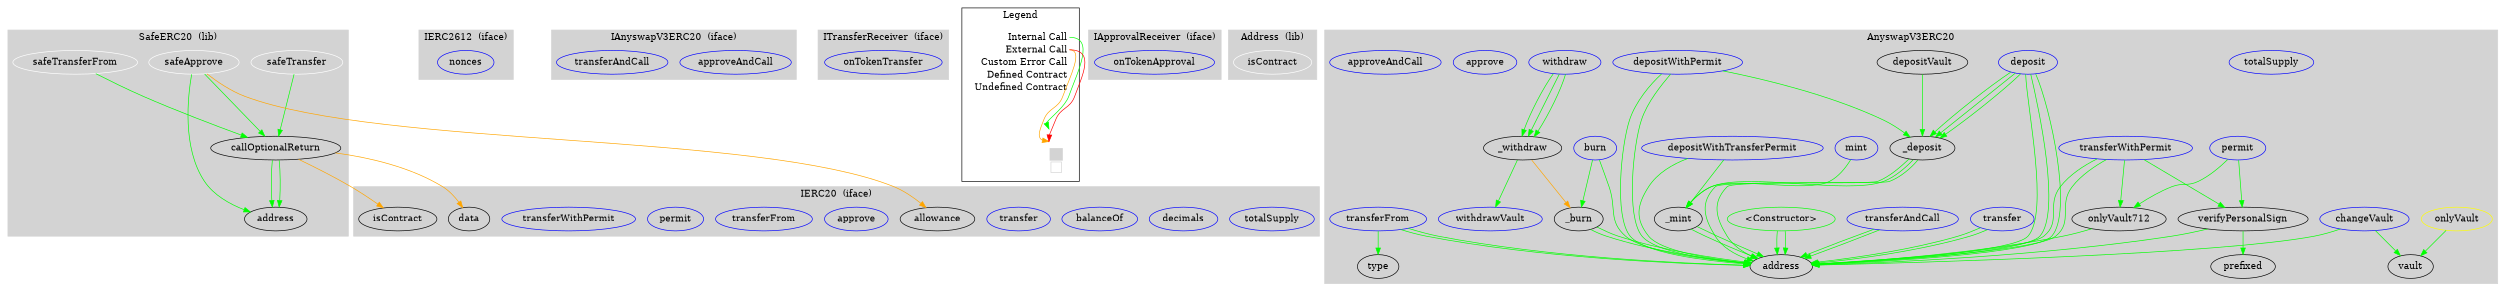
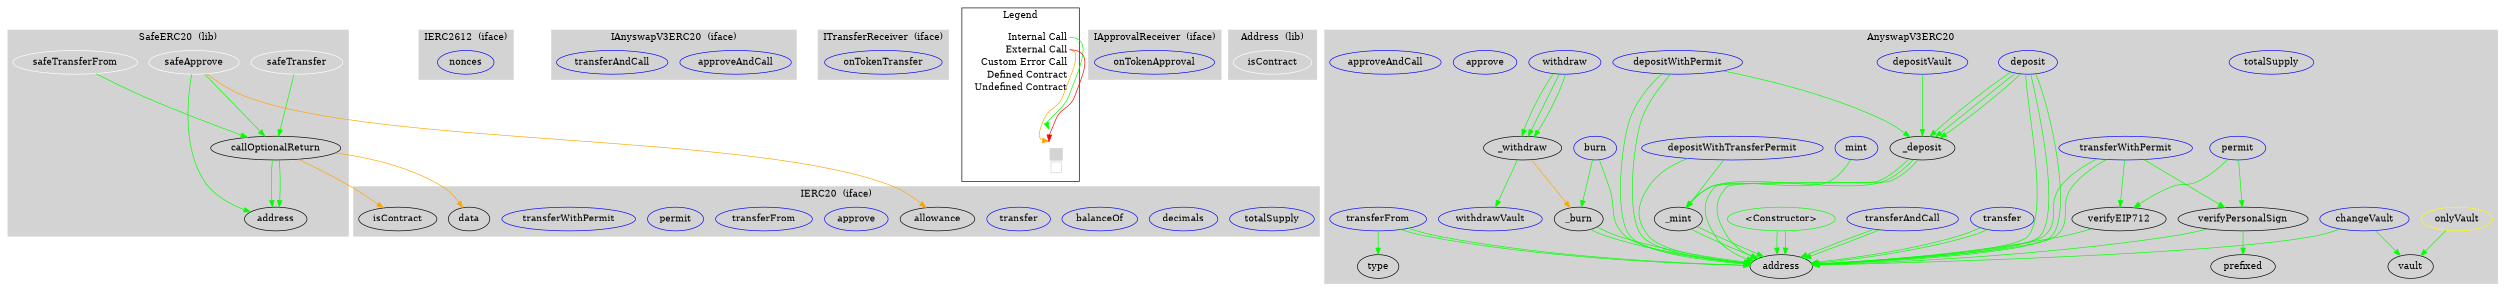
(1922, 62) -> (1922, 62)
(2119, 219) -> (2119, 219)
